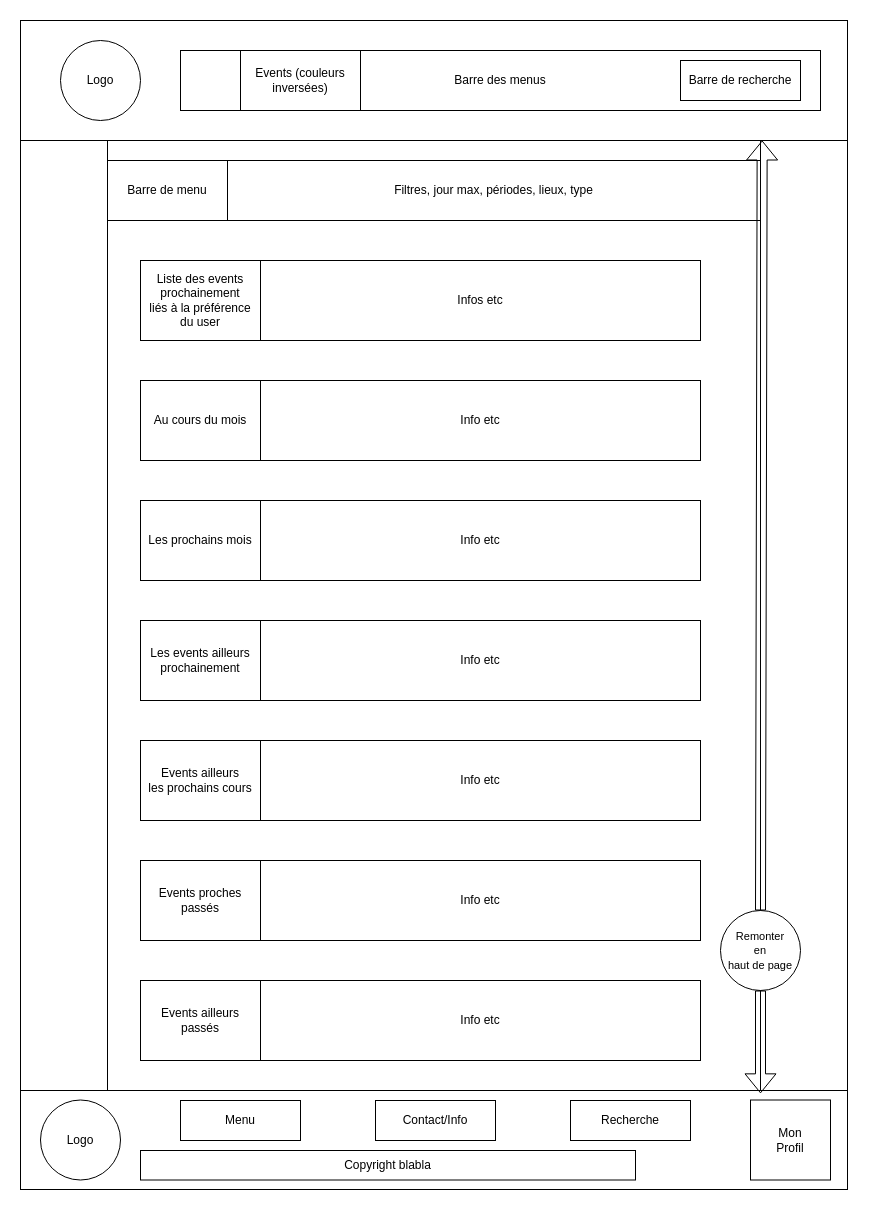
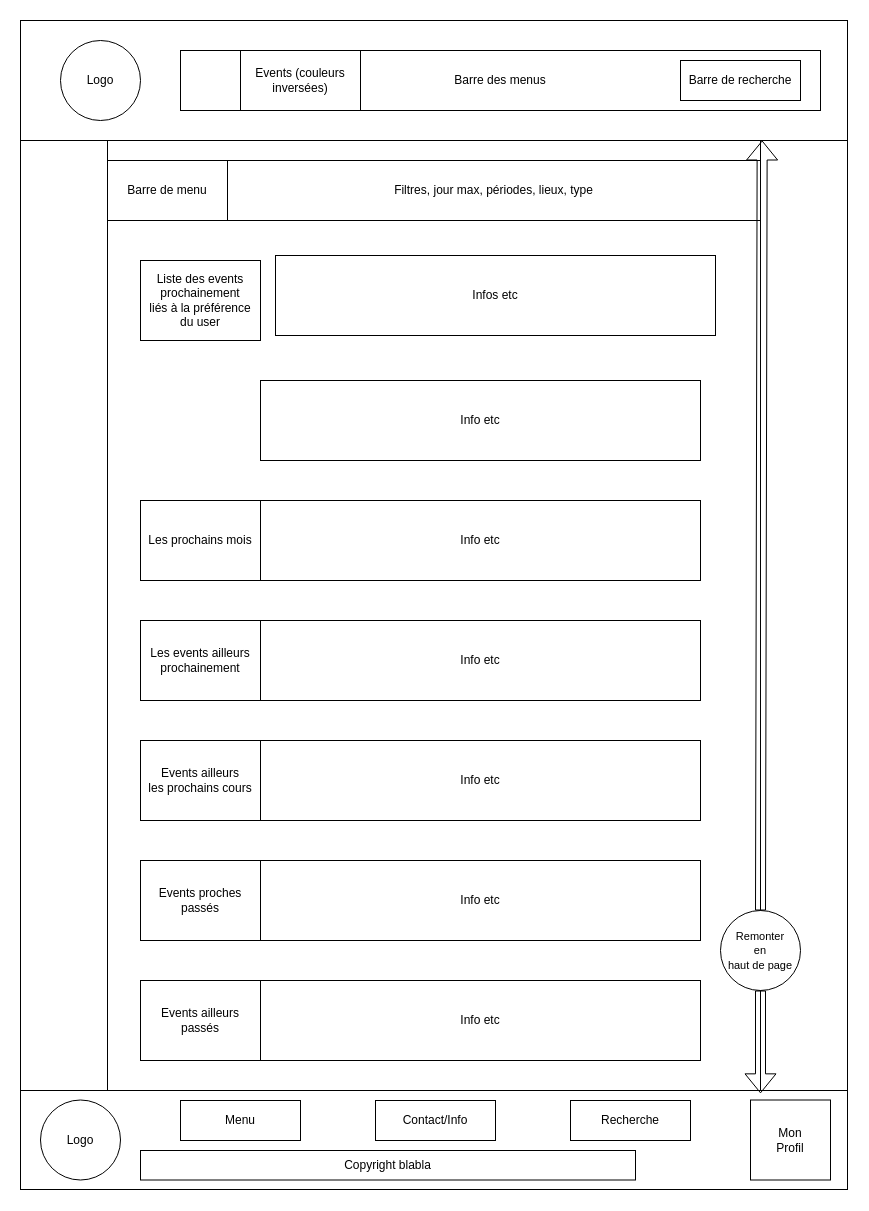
(481, 301) -> (496, 296)
(201, 421) -> none
